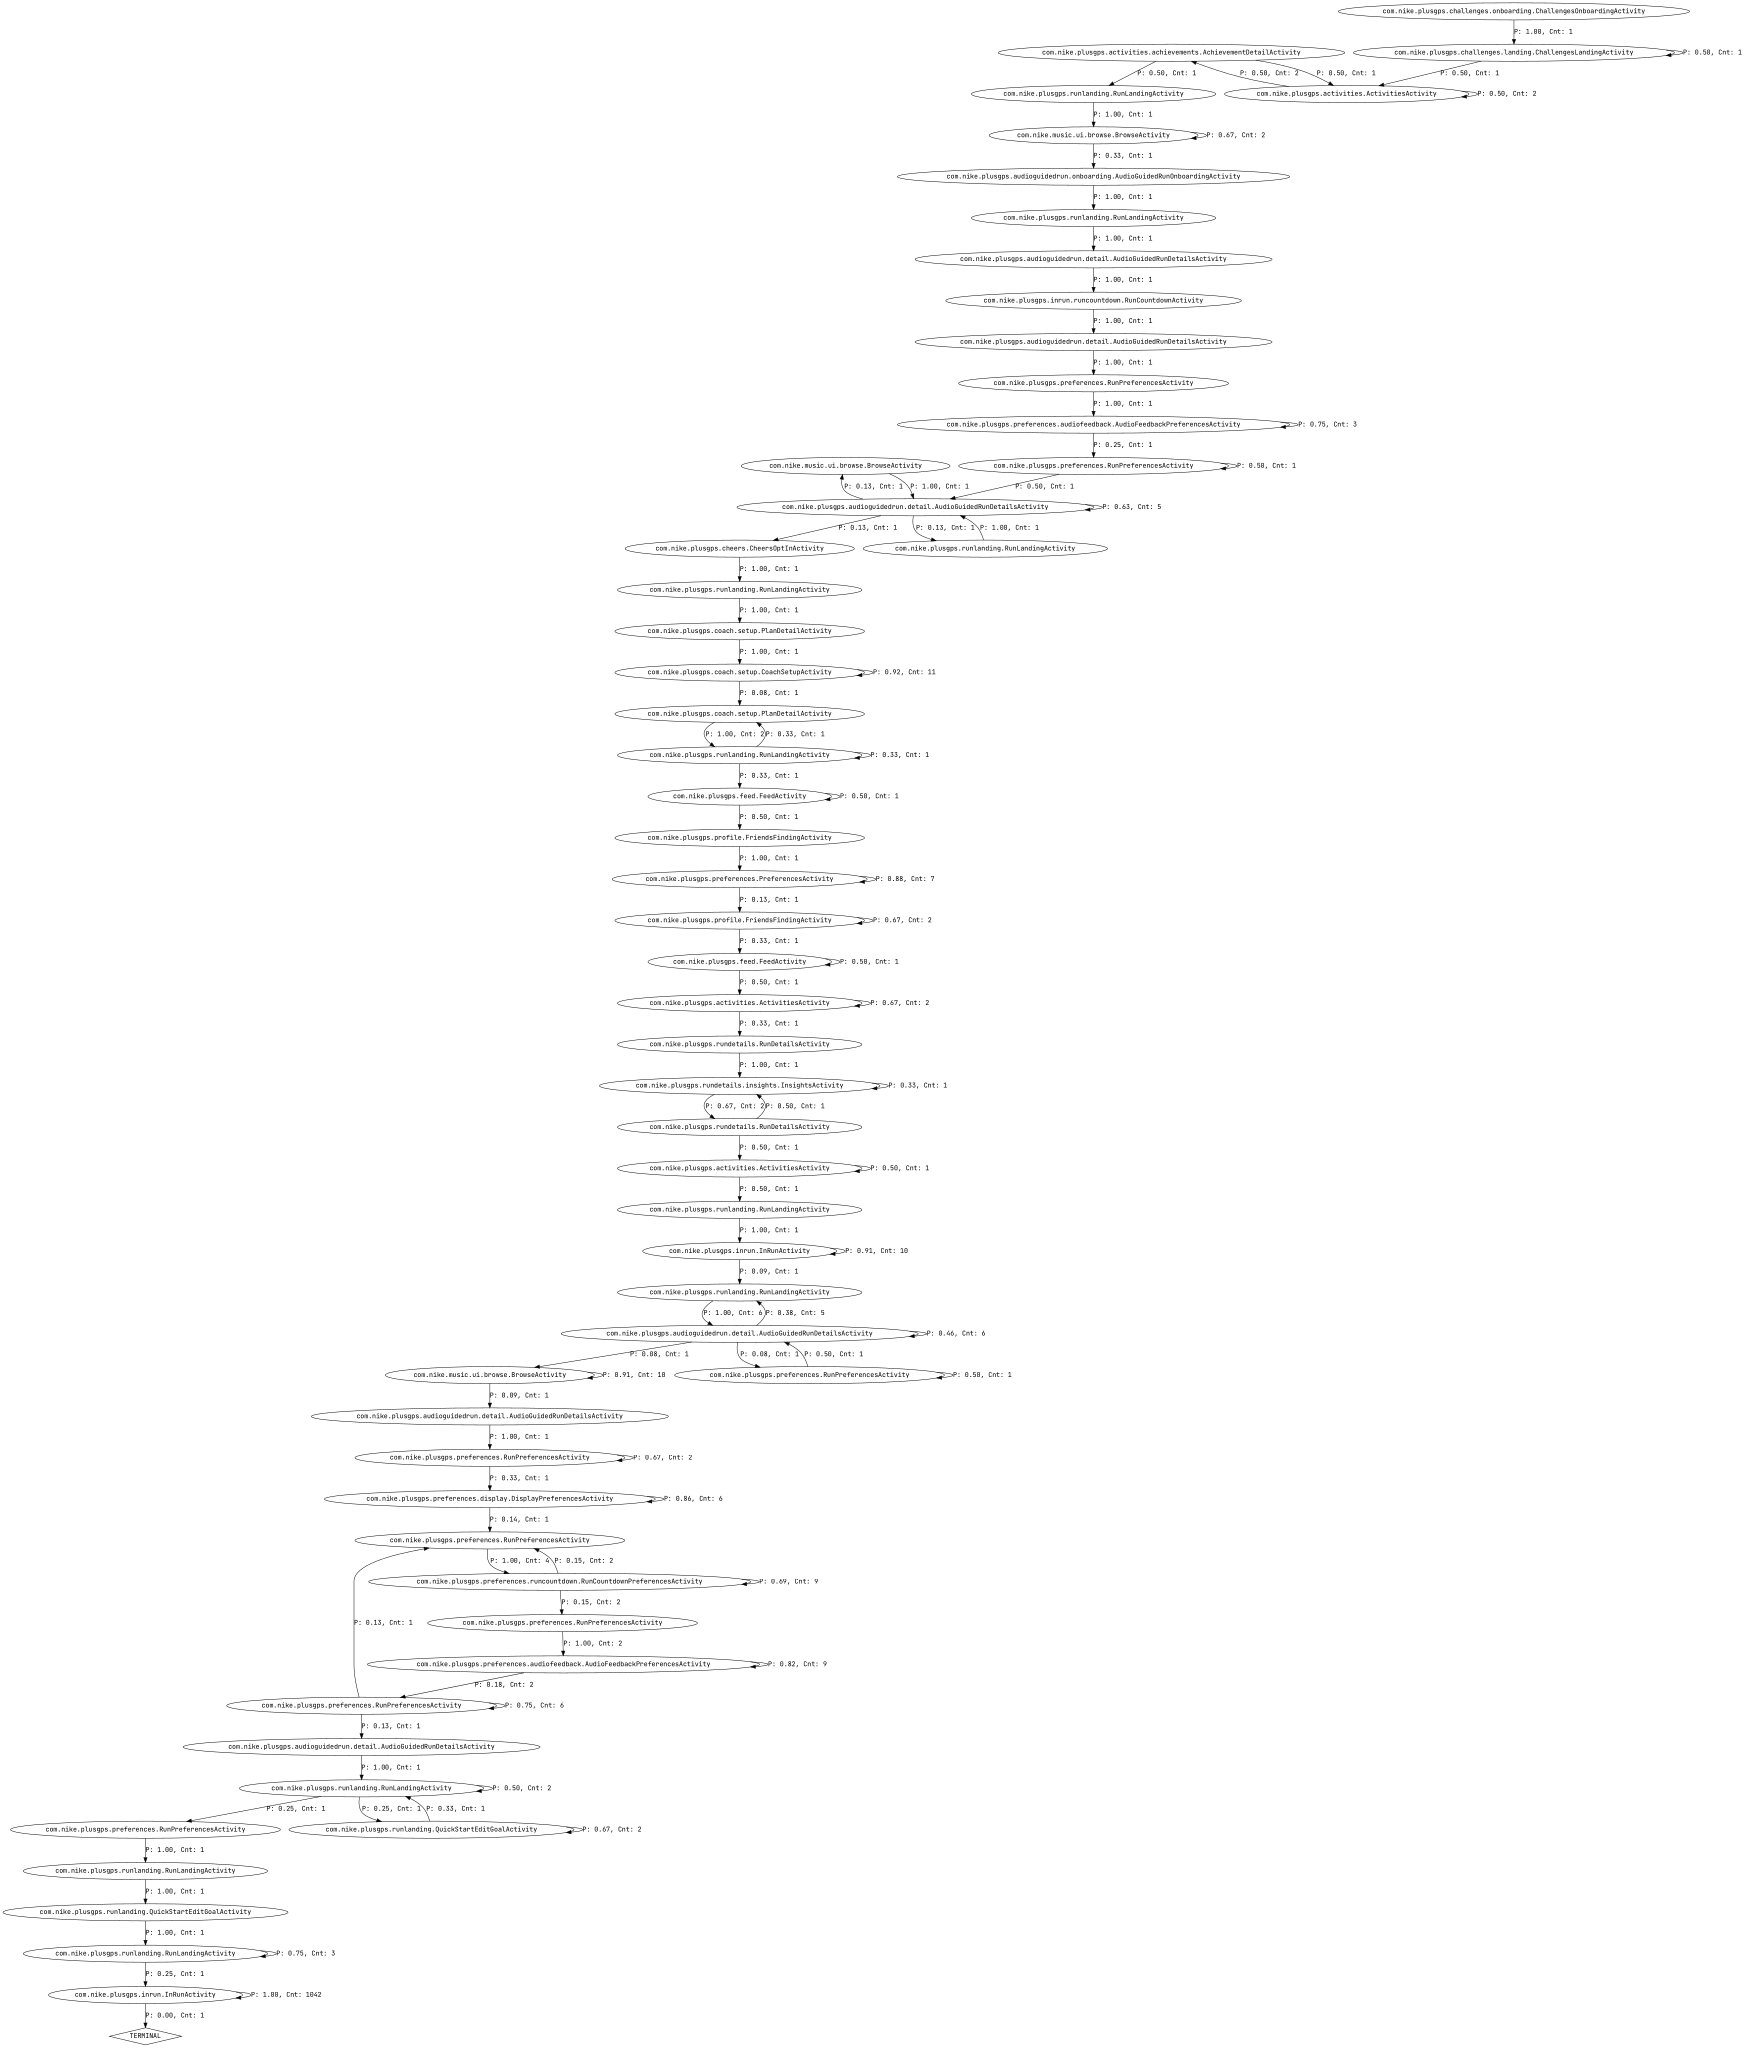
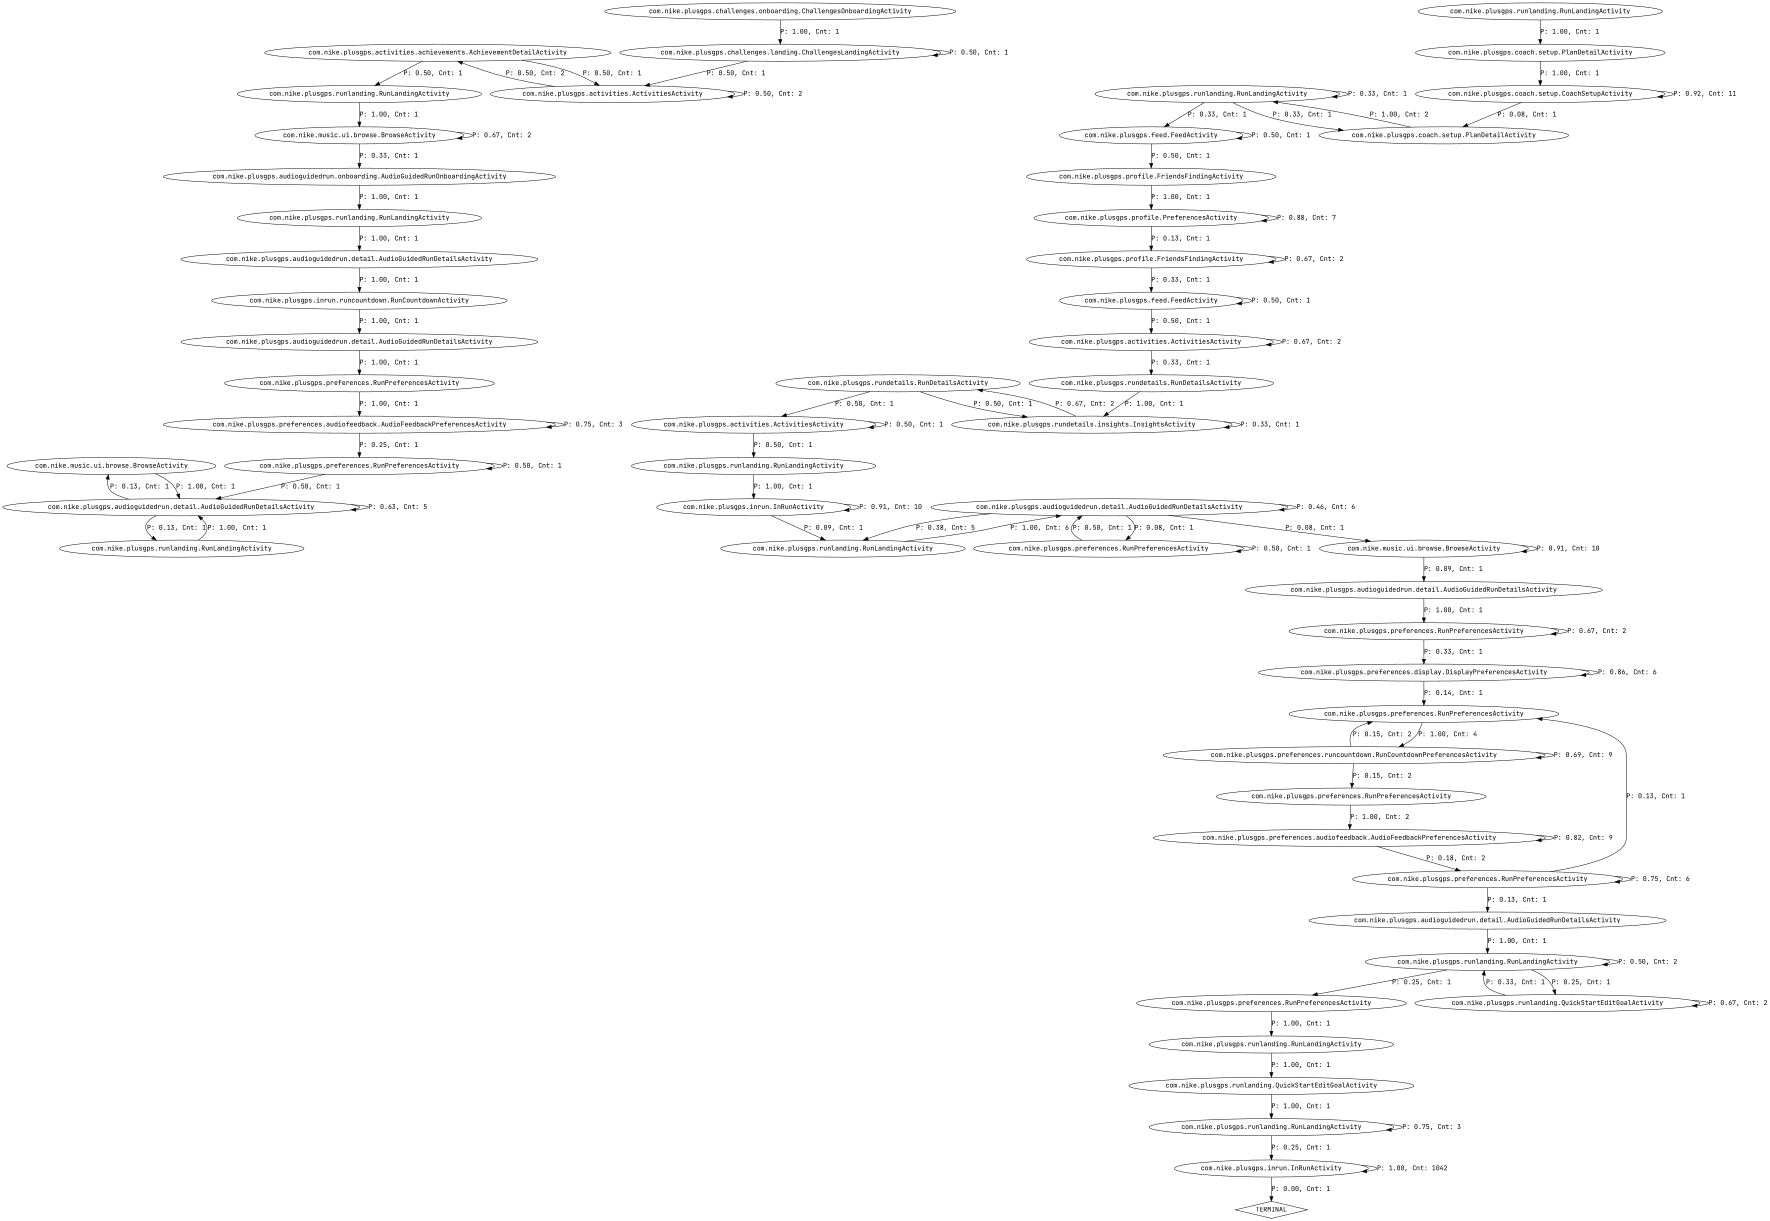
(740, 549) -> none
(740, 879) -> (1151, 218)
